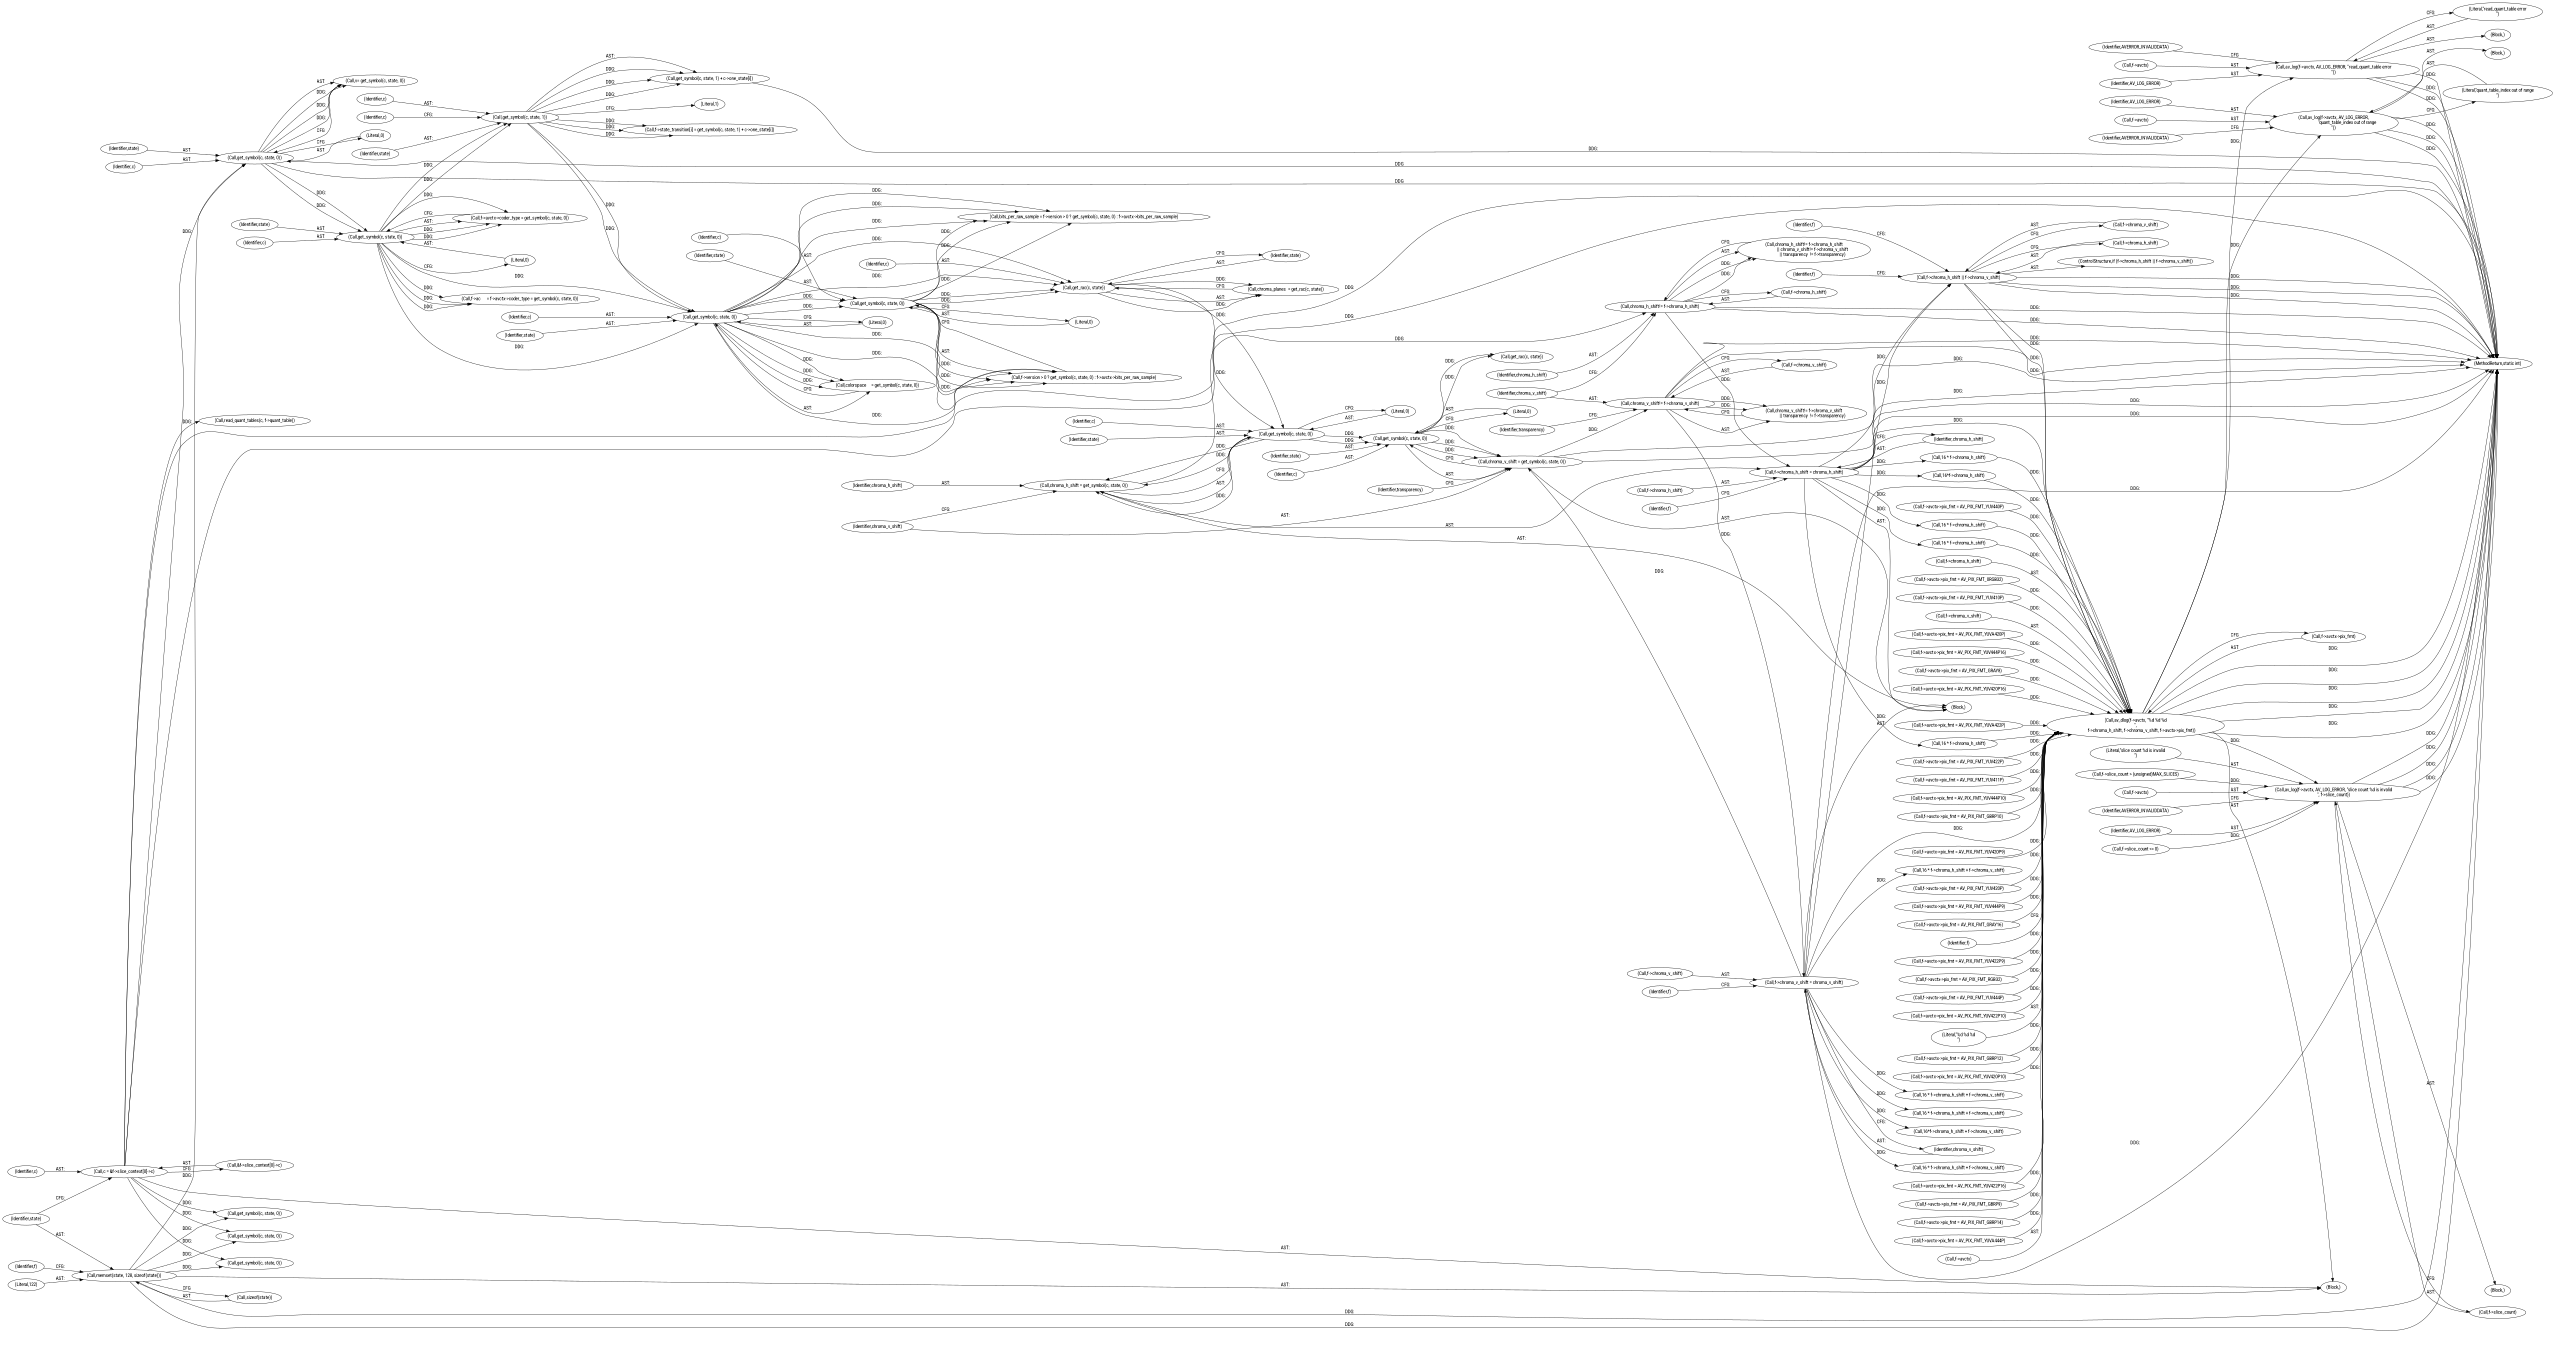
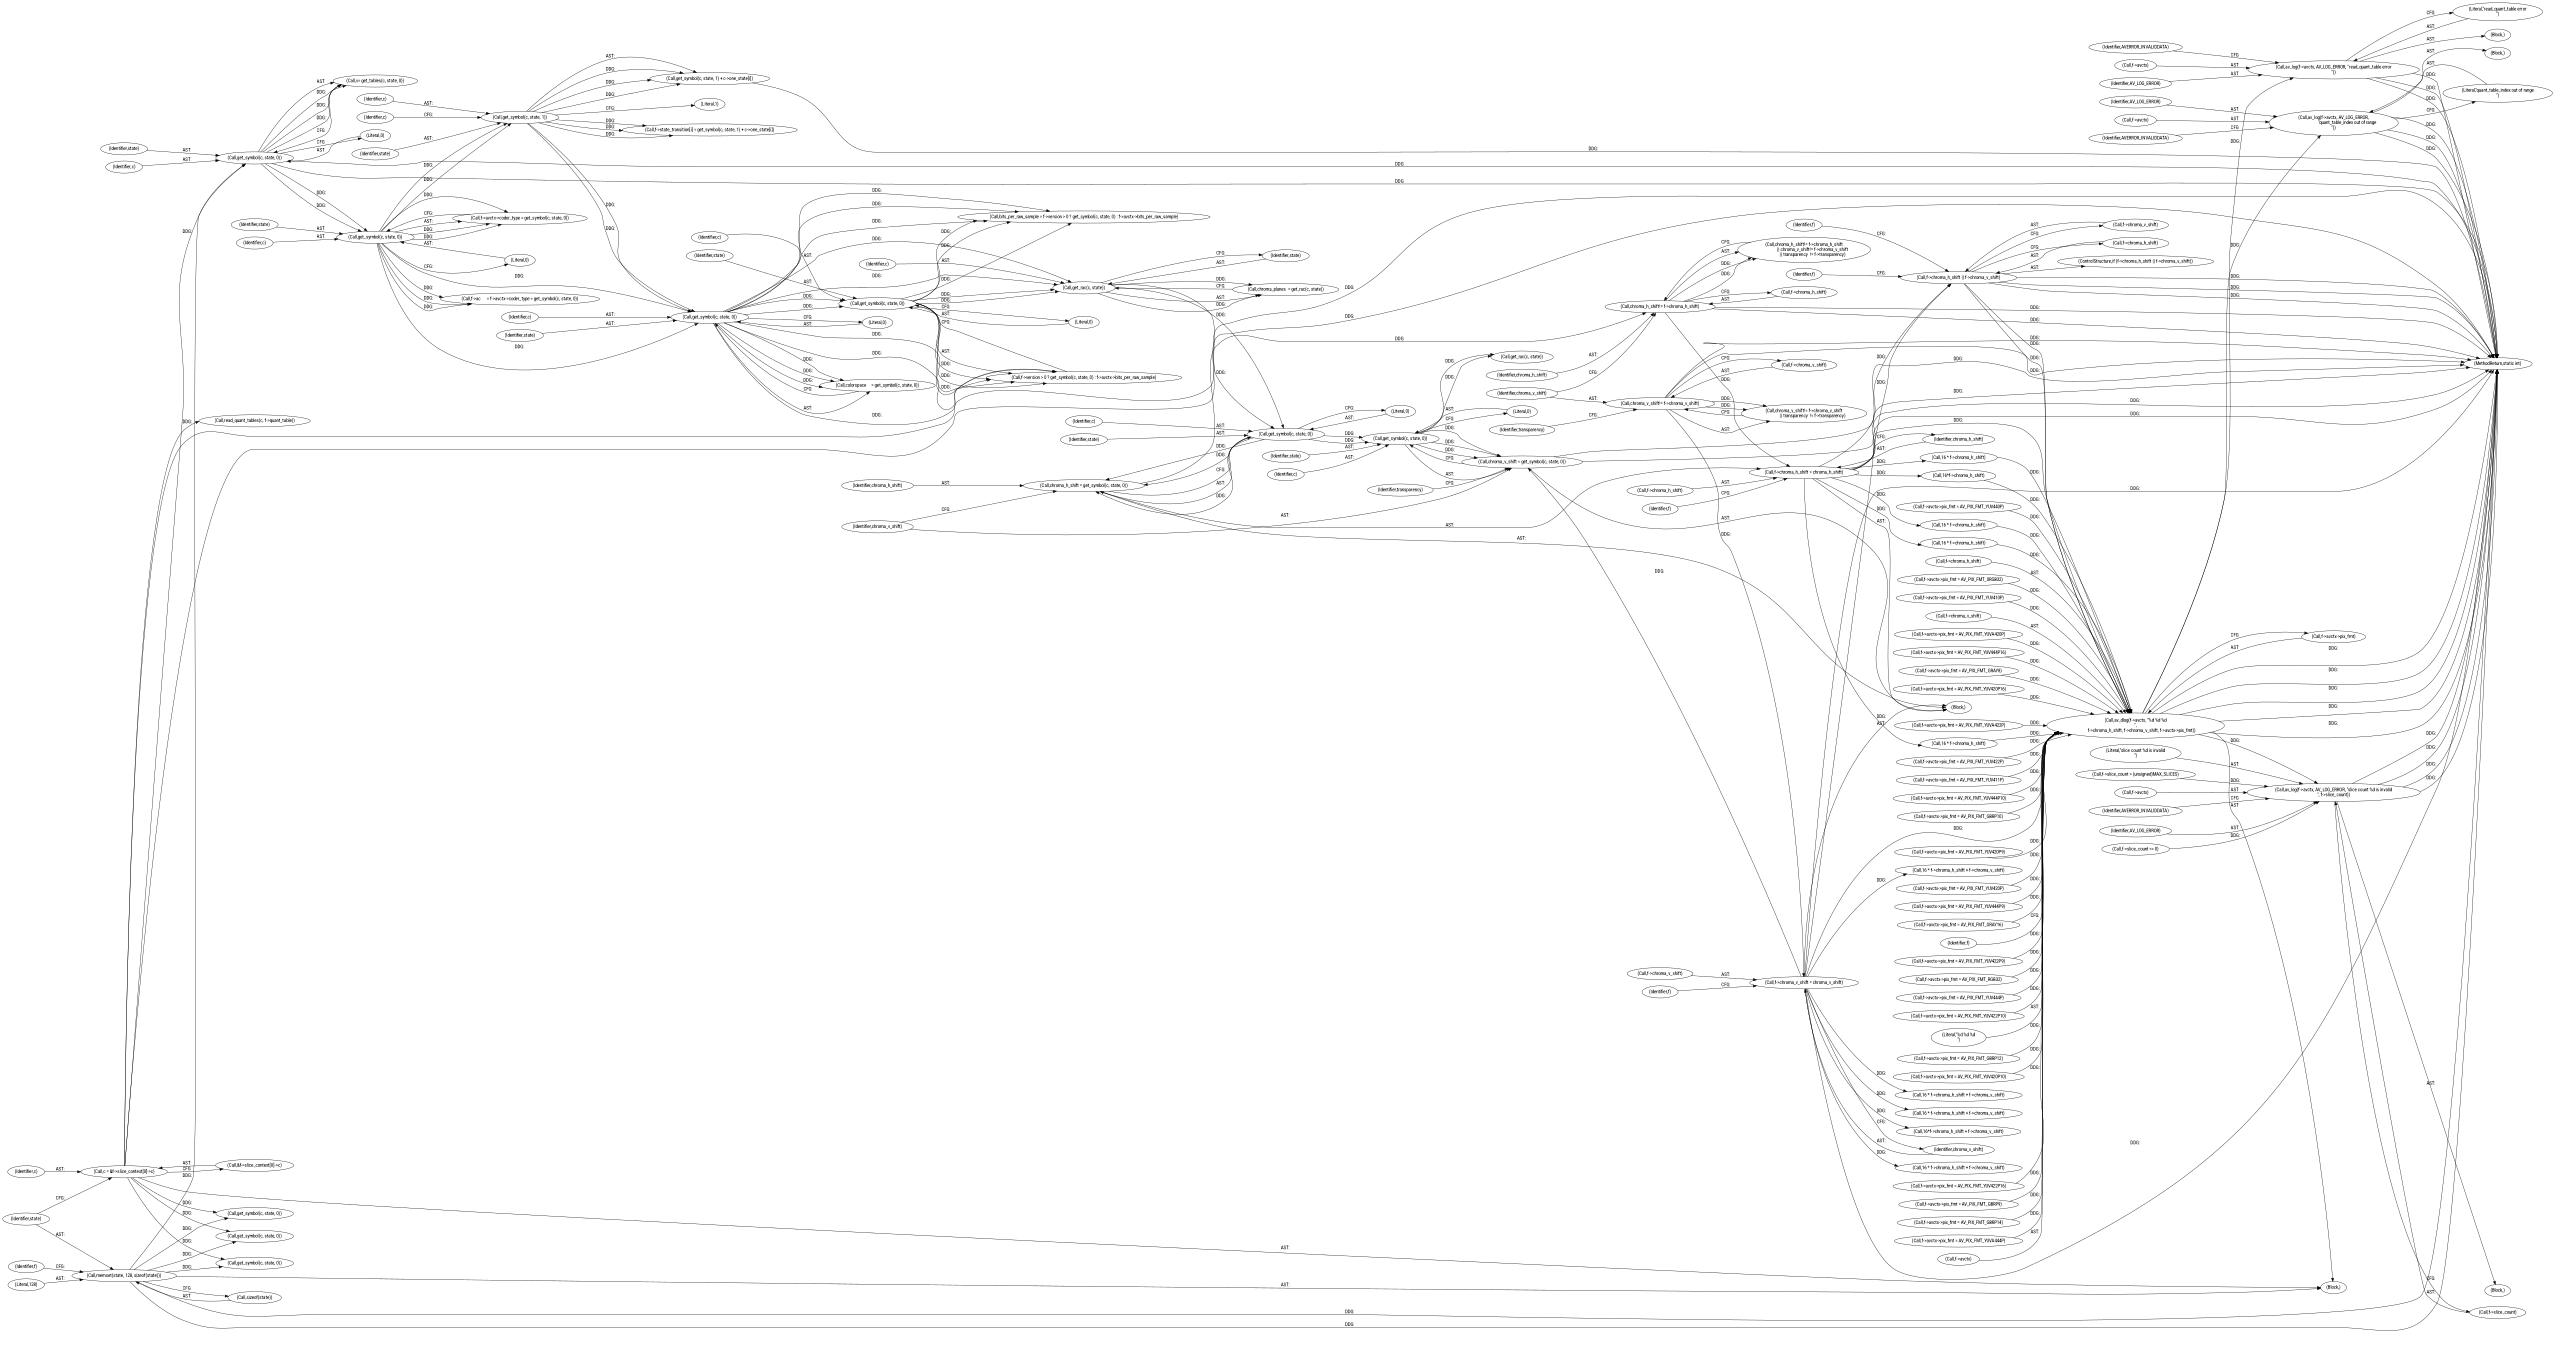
(375, 81) -> (375, 81)
(1592, 435) -> none
(26, 1285) -> (26, 1285)
